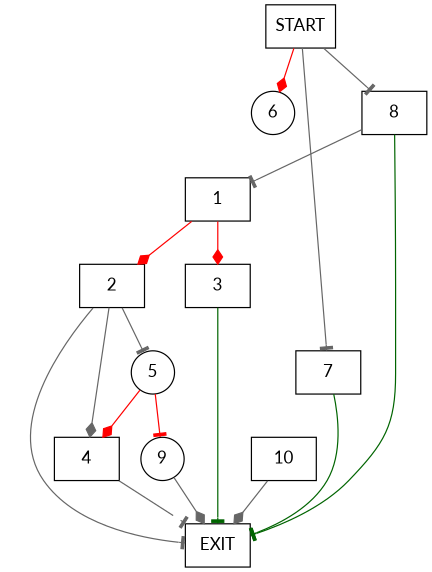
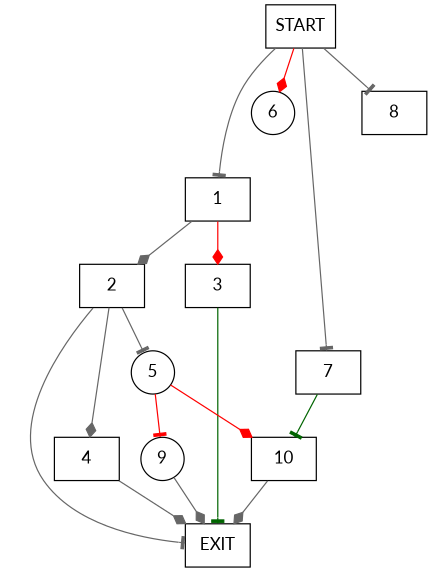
(304, 157) -> (235, 104)
(170, 238) -> (170, 238)
(396, 368) -> none
(126, 408) -> (205, 407)
(327, 481) -> (307, 413)
(146, 498) -> (146, 498)
